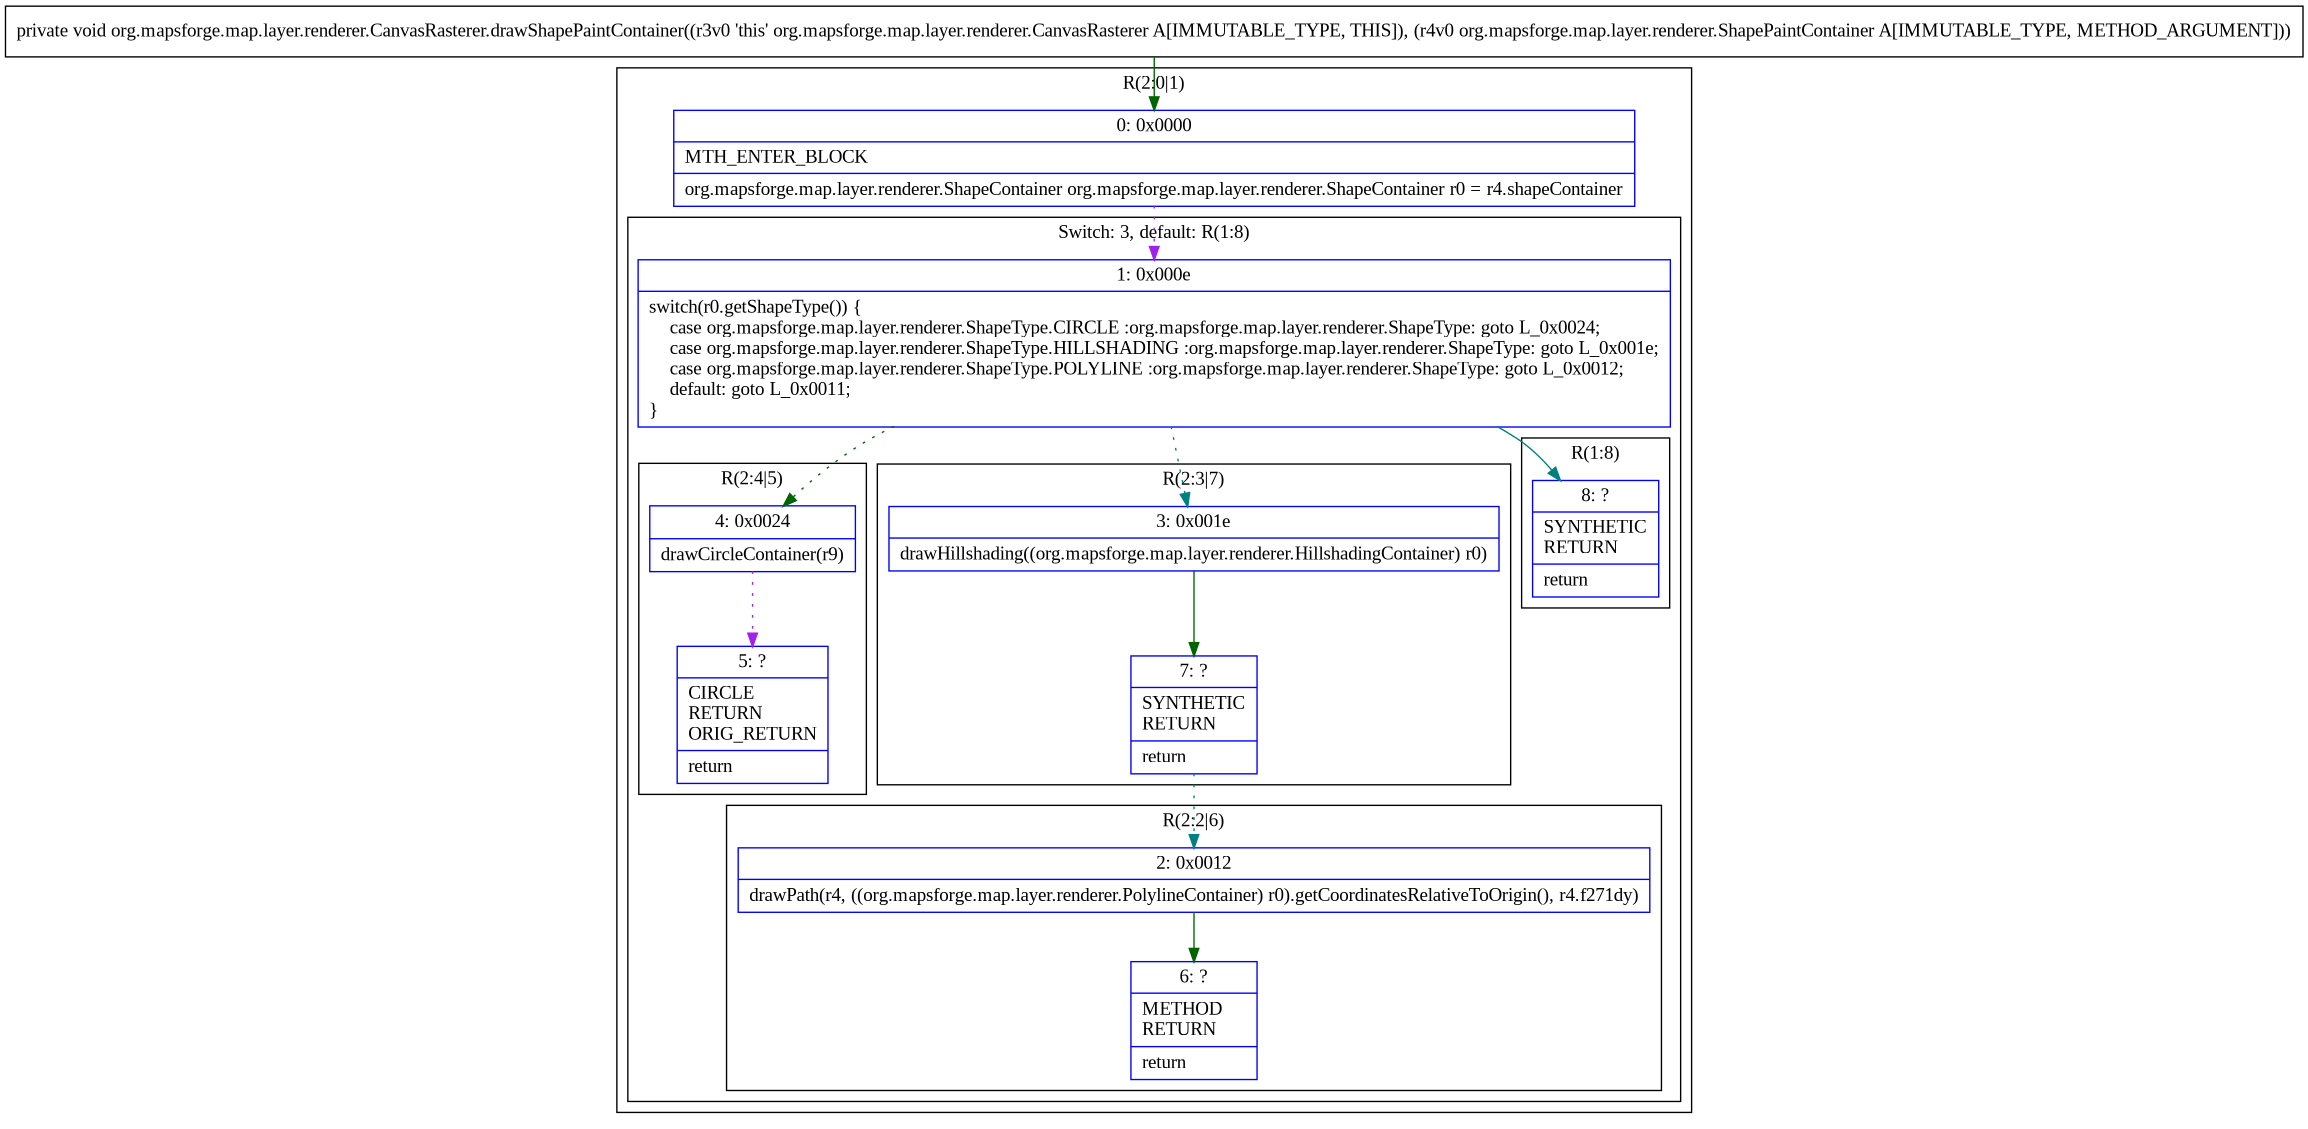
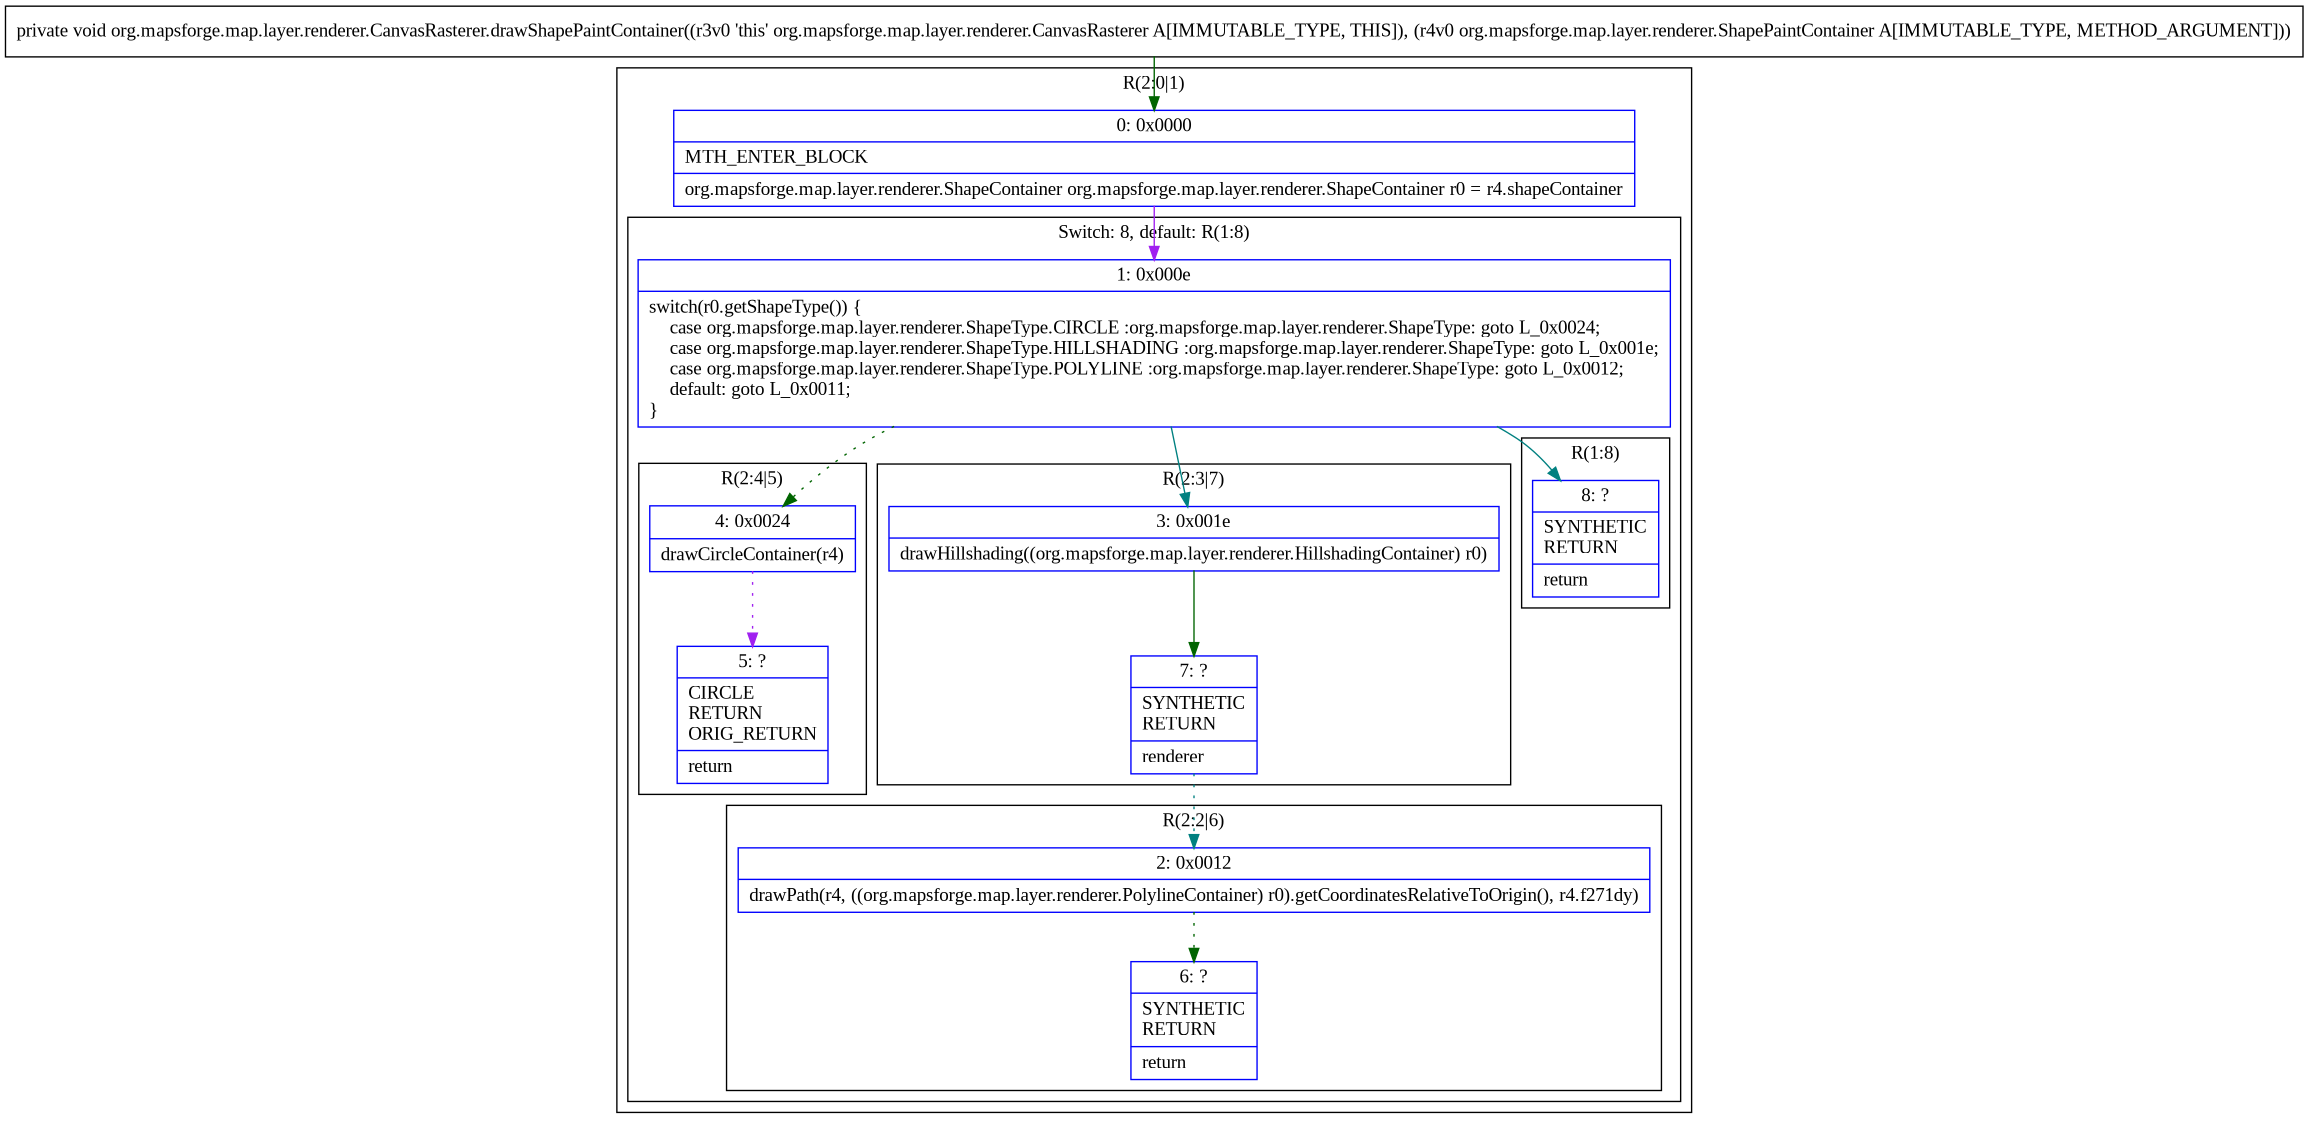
(1154, 226) -> (1154, 226)
(1154, 233) -> (1154, 233)
(1177, 455) -> (1177, 455)
(753, 555) -> (753, 555)
(1165, 757) -> (1173, 757)
(1194, 930) -> (1194, 930)
(1182, 1009) -> (1194, 1009)
